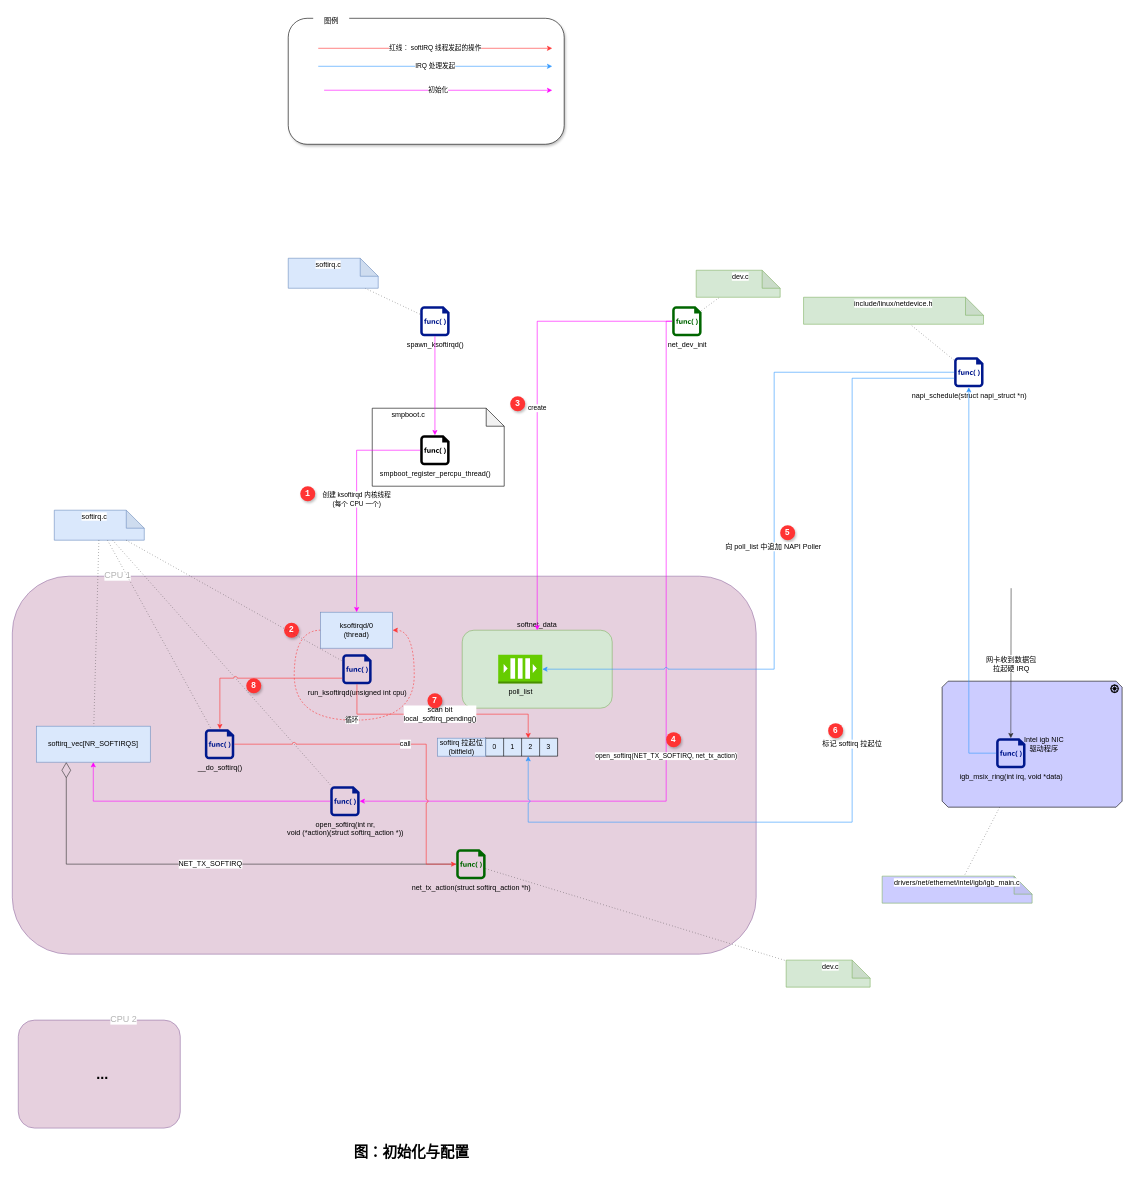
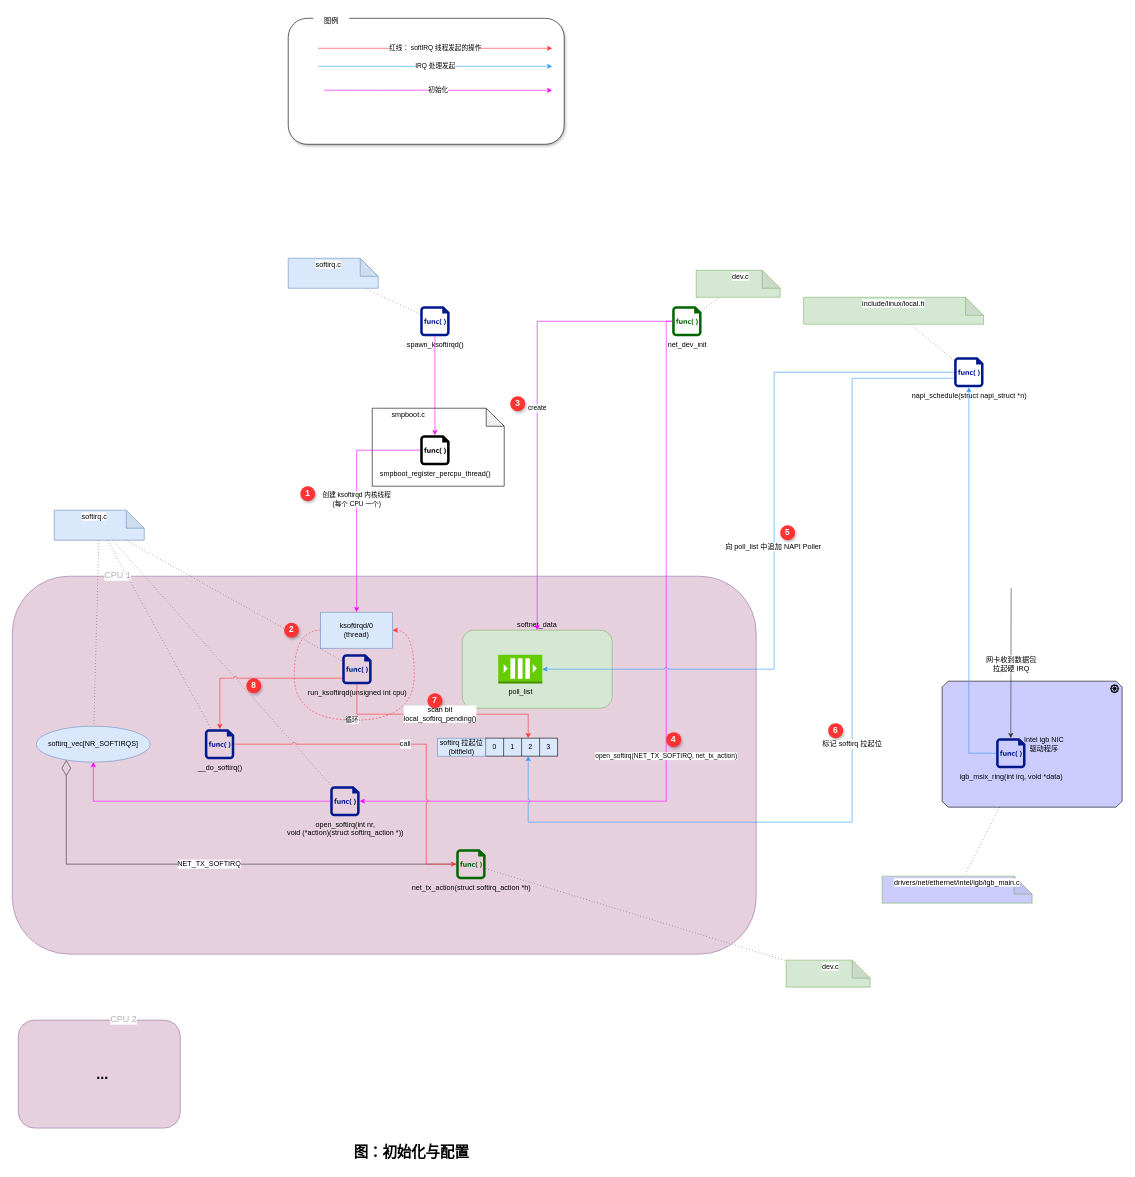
(894, 303) -> (894, 303)
(93, 744) -> (93, 744)
